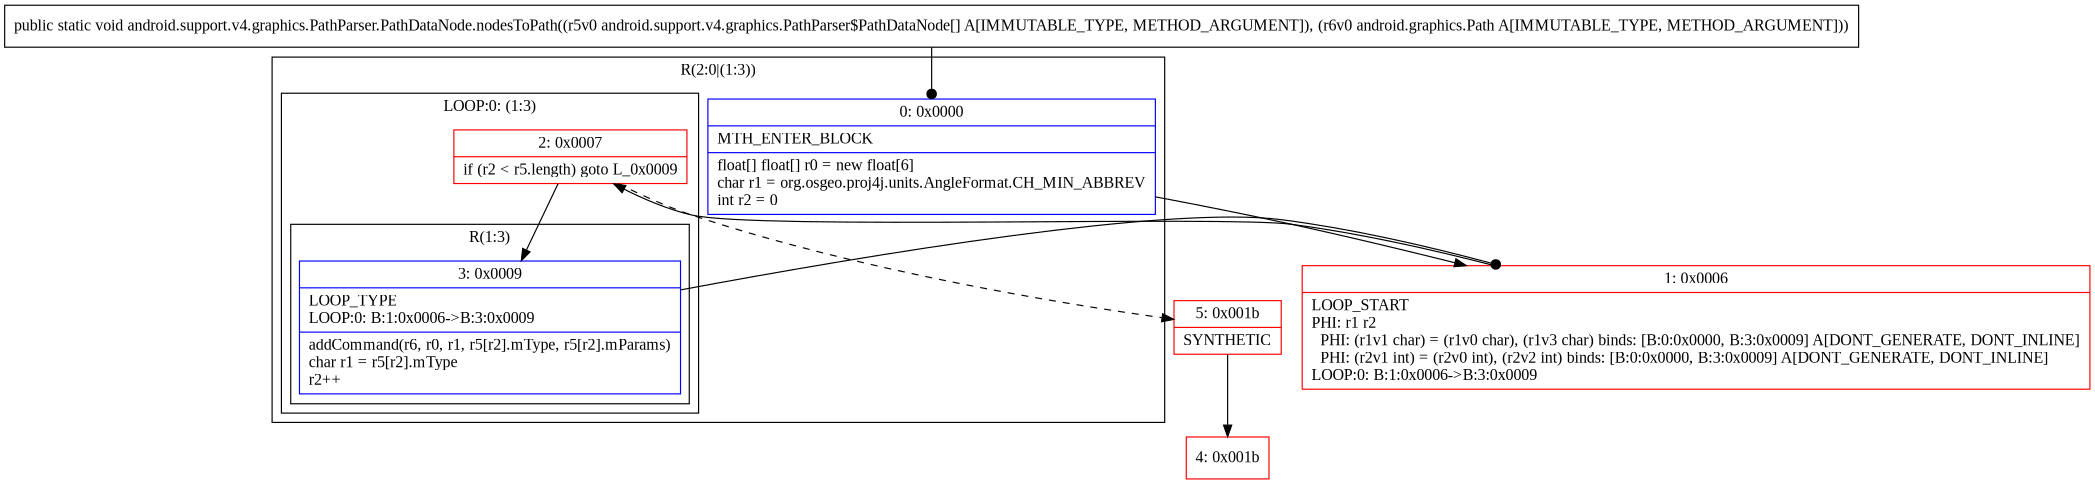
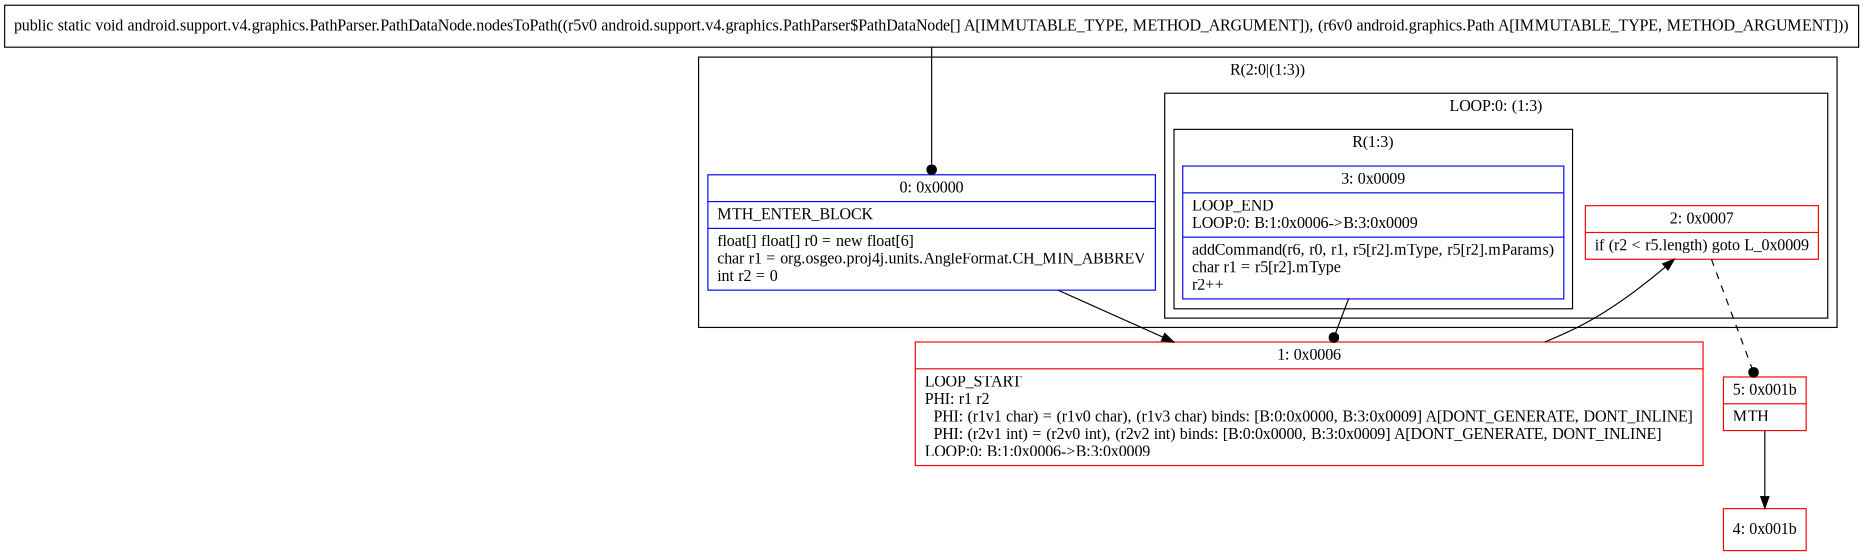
(542, 217) -> none
(886, 268) -> (1731, 311)
(353, 301) -> (1233, 206)
(1228, 340) -> (1751, 417)
